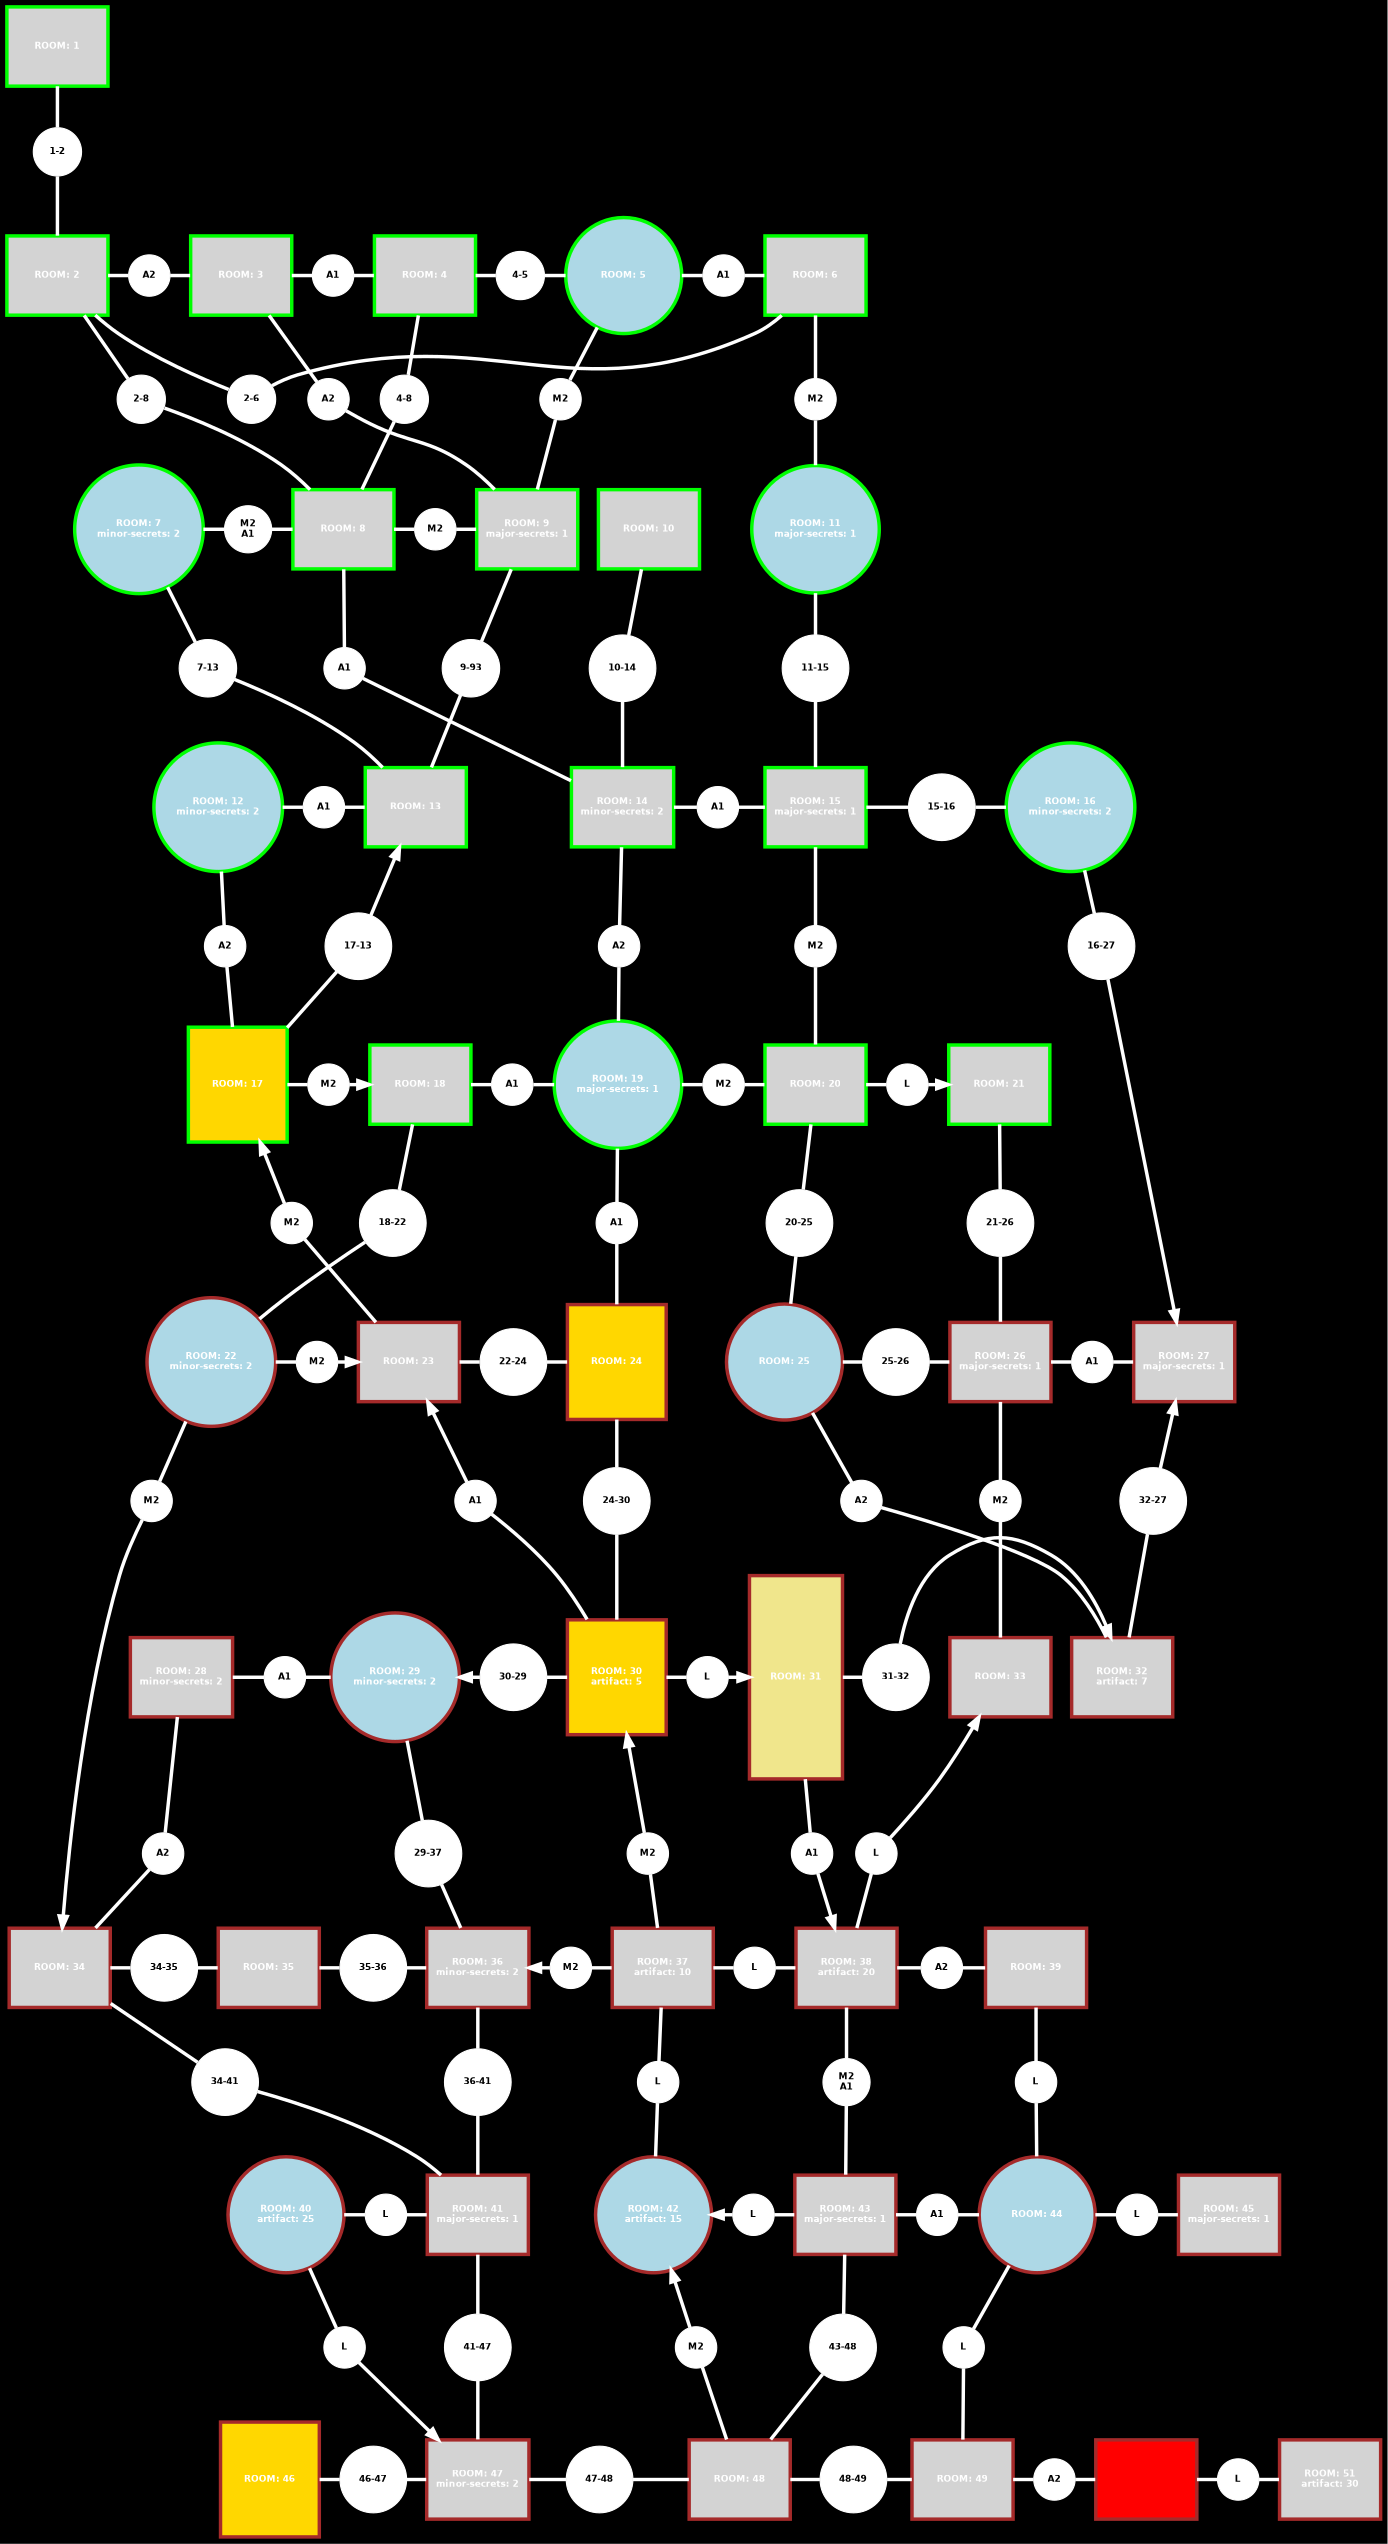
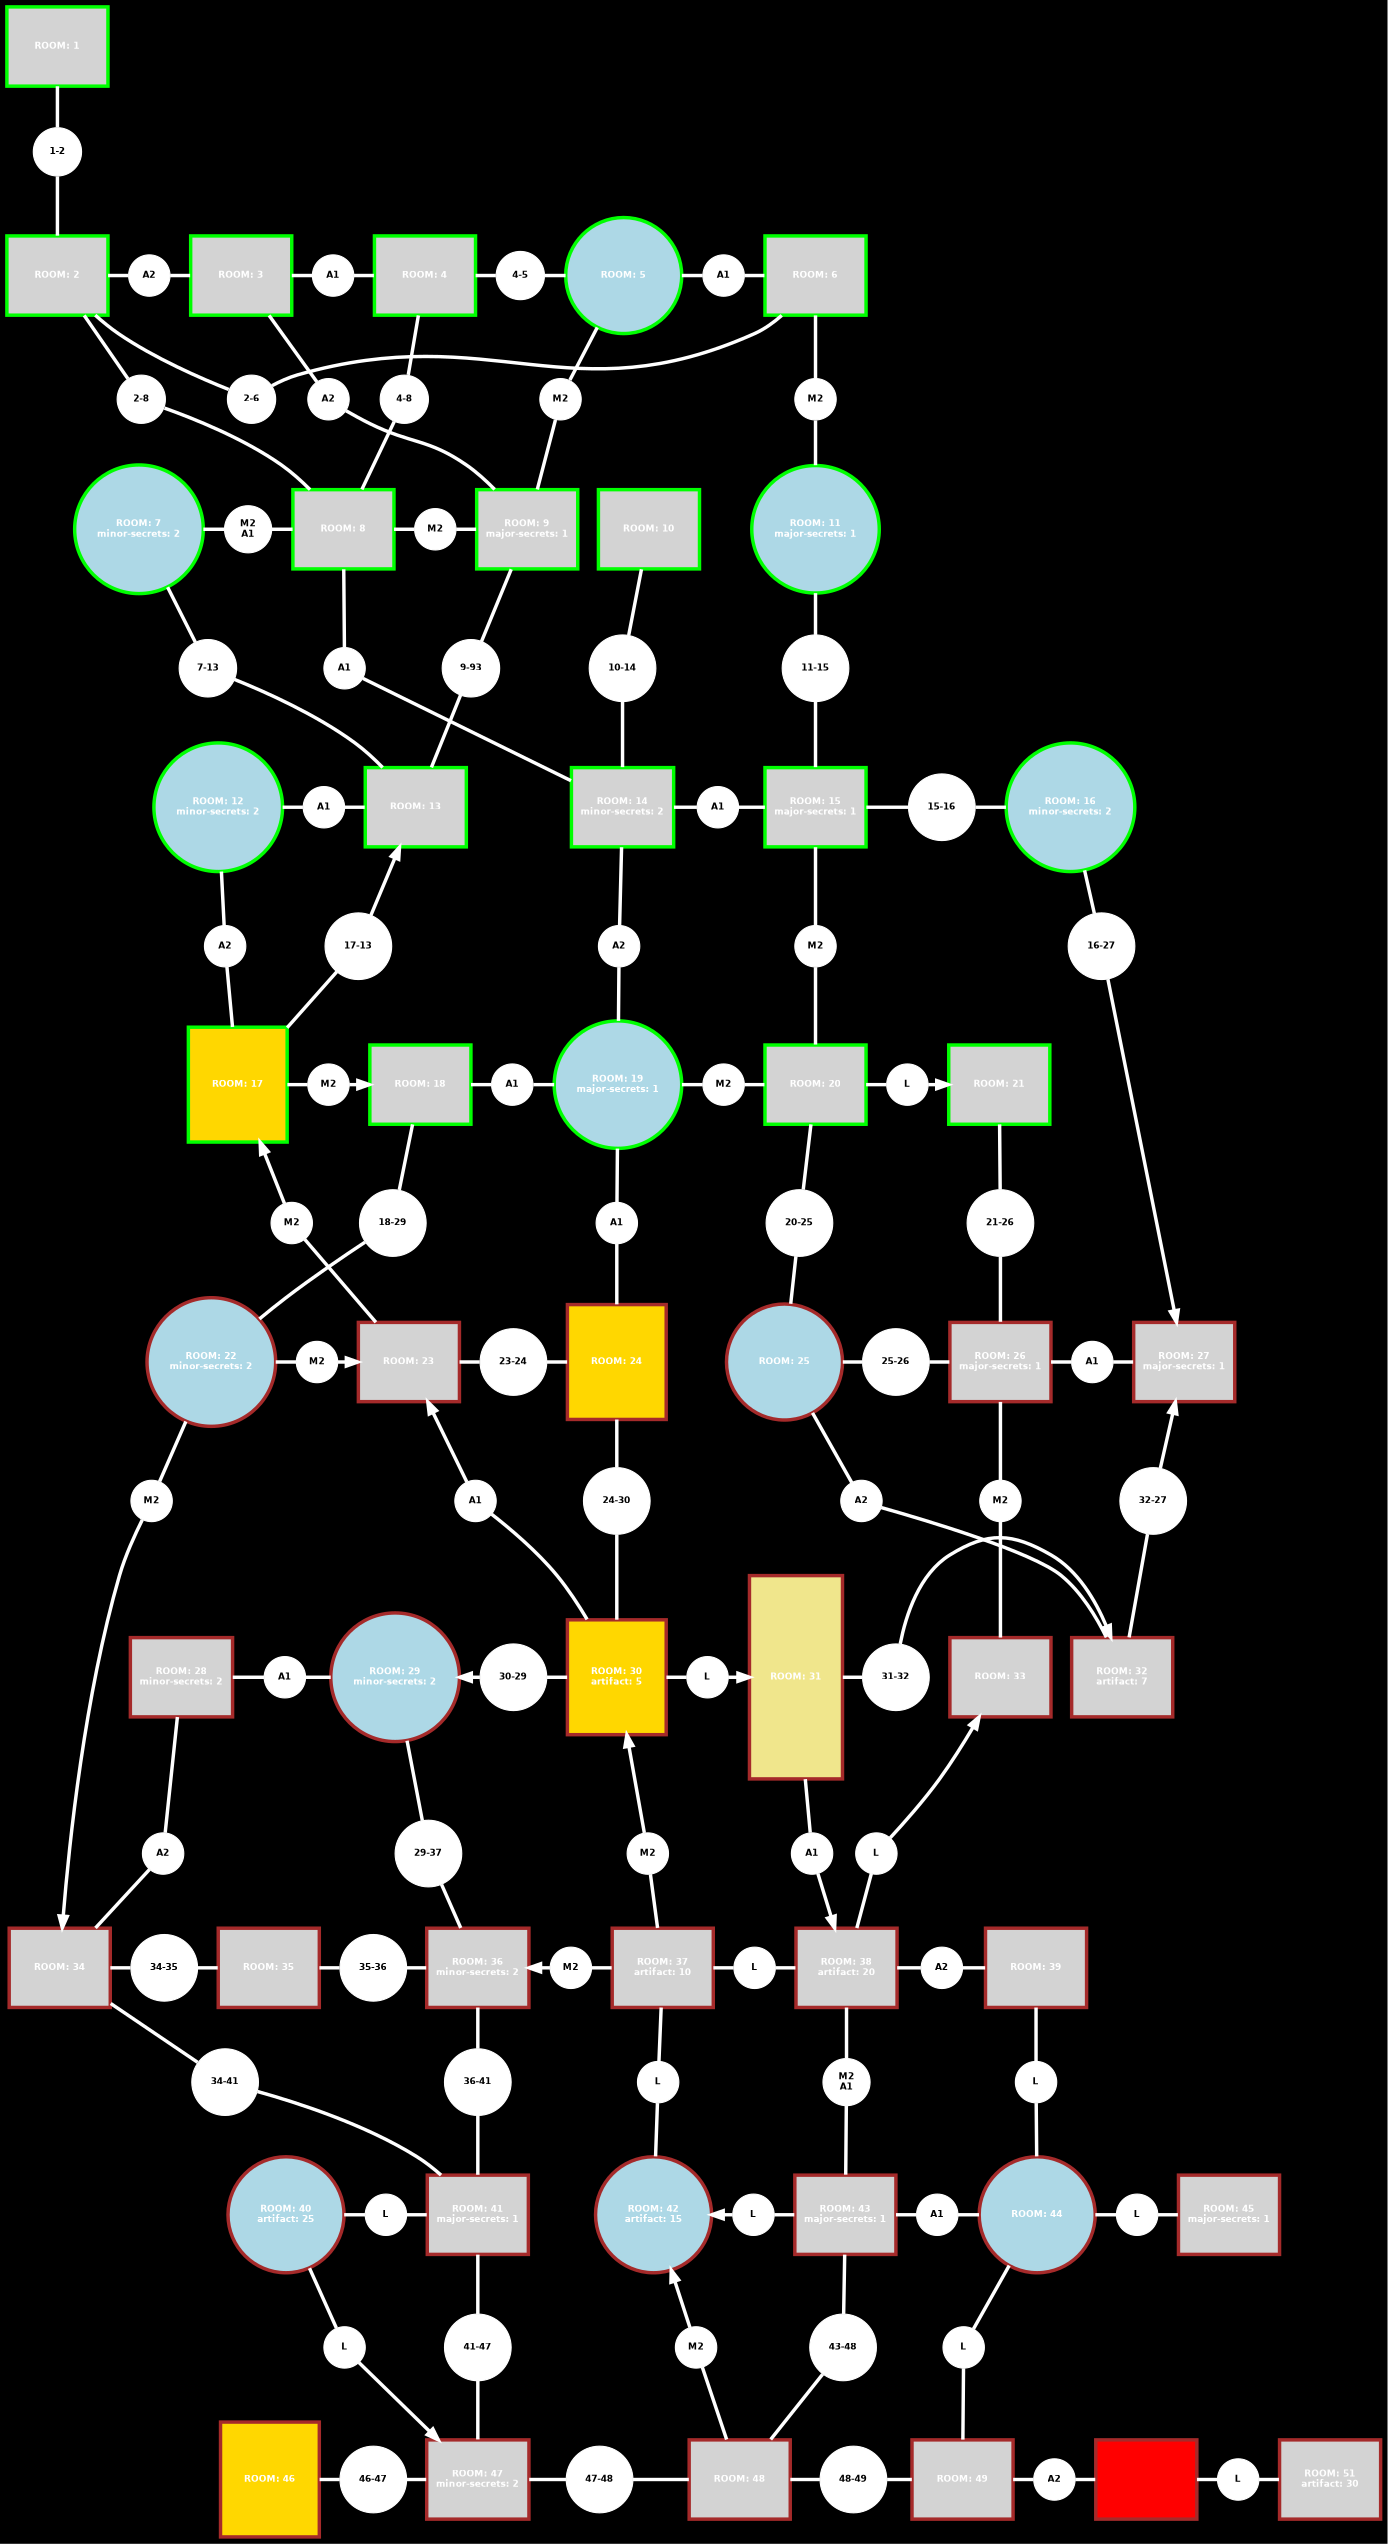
(393, 1223) -> (393, 1223)
(513, 1362) -> (513, 1362)
